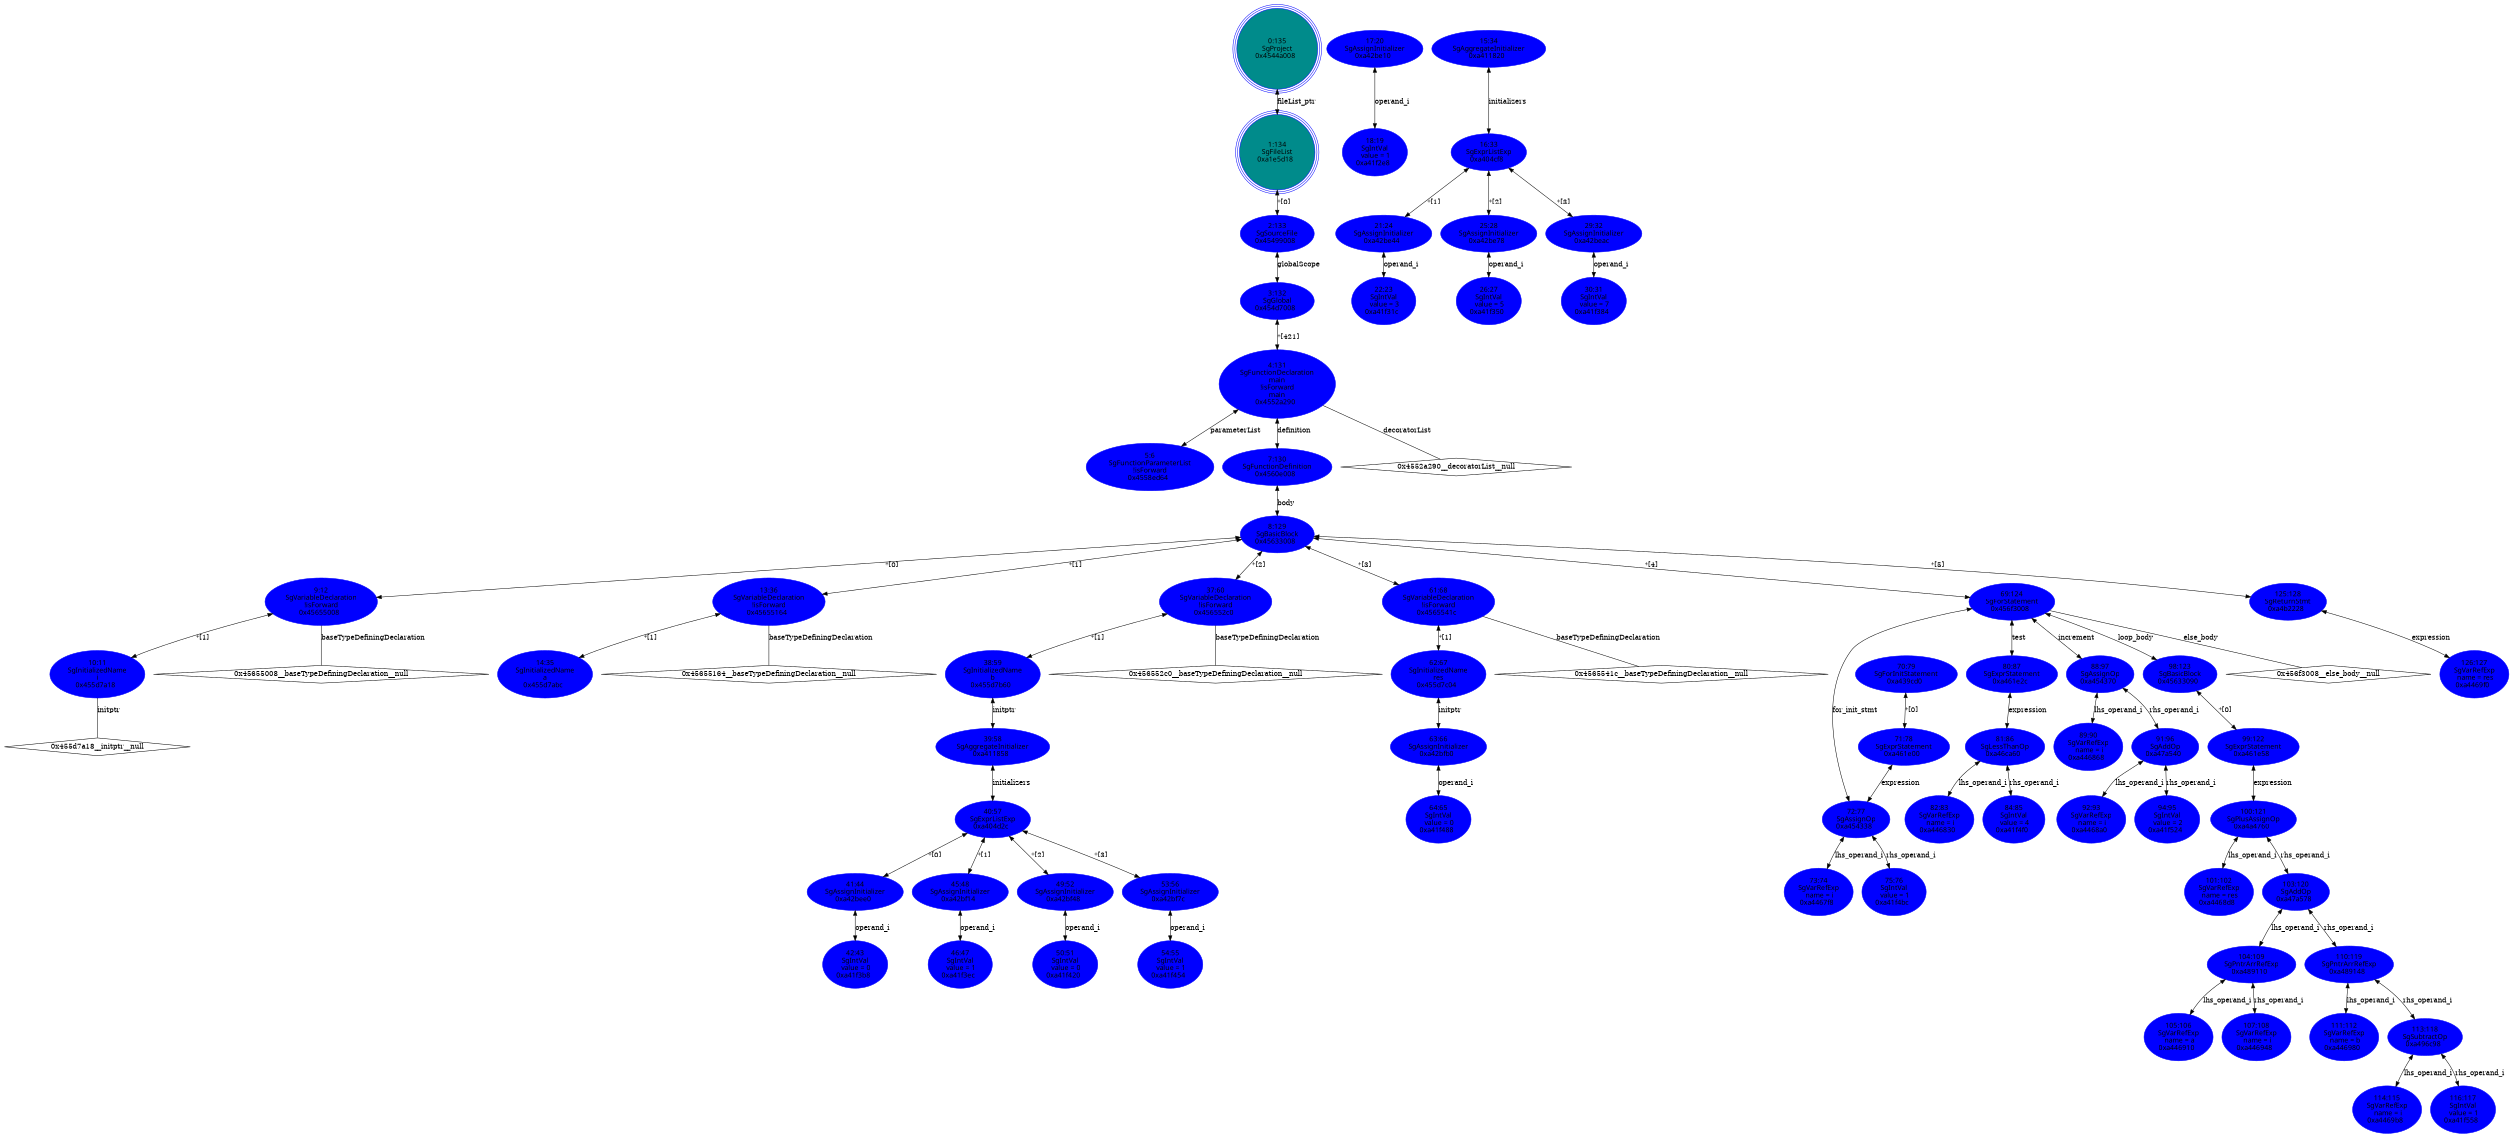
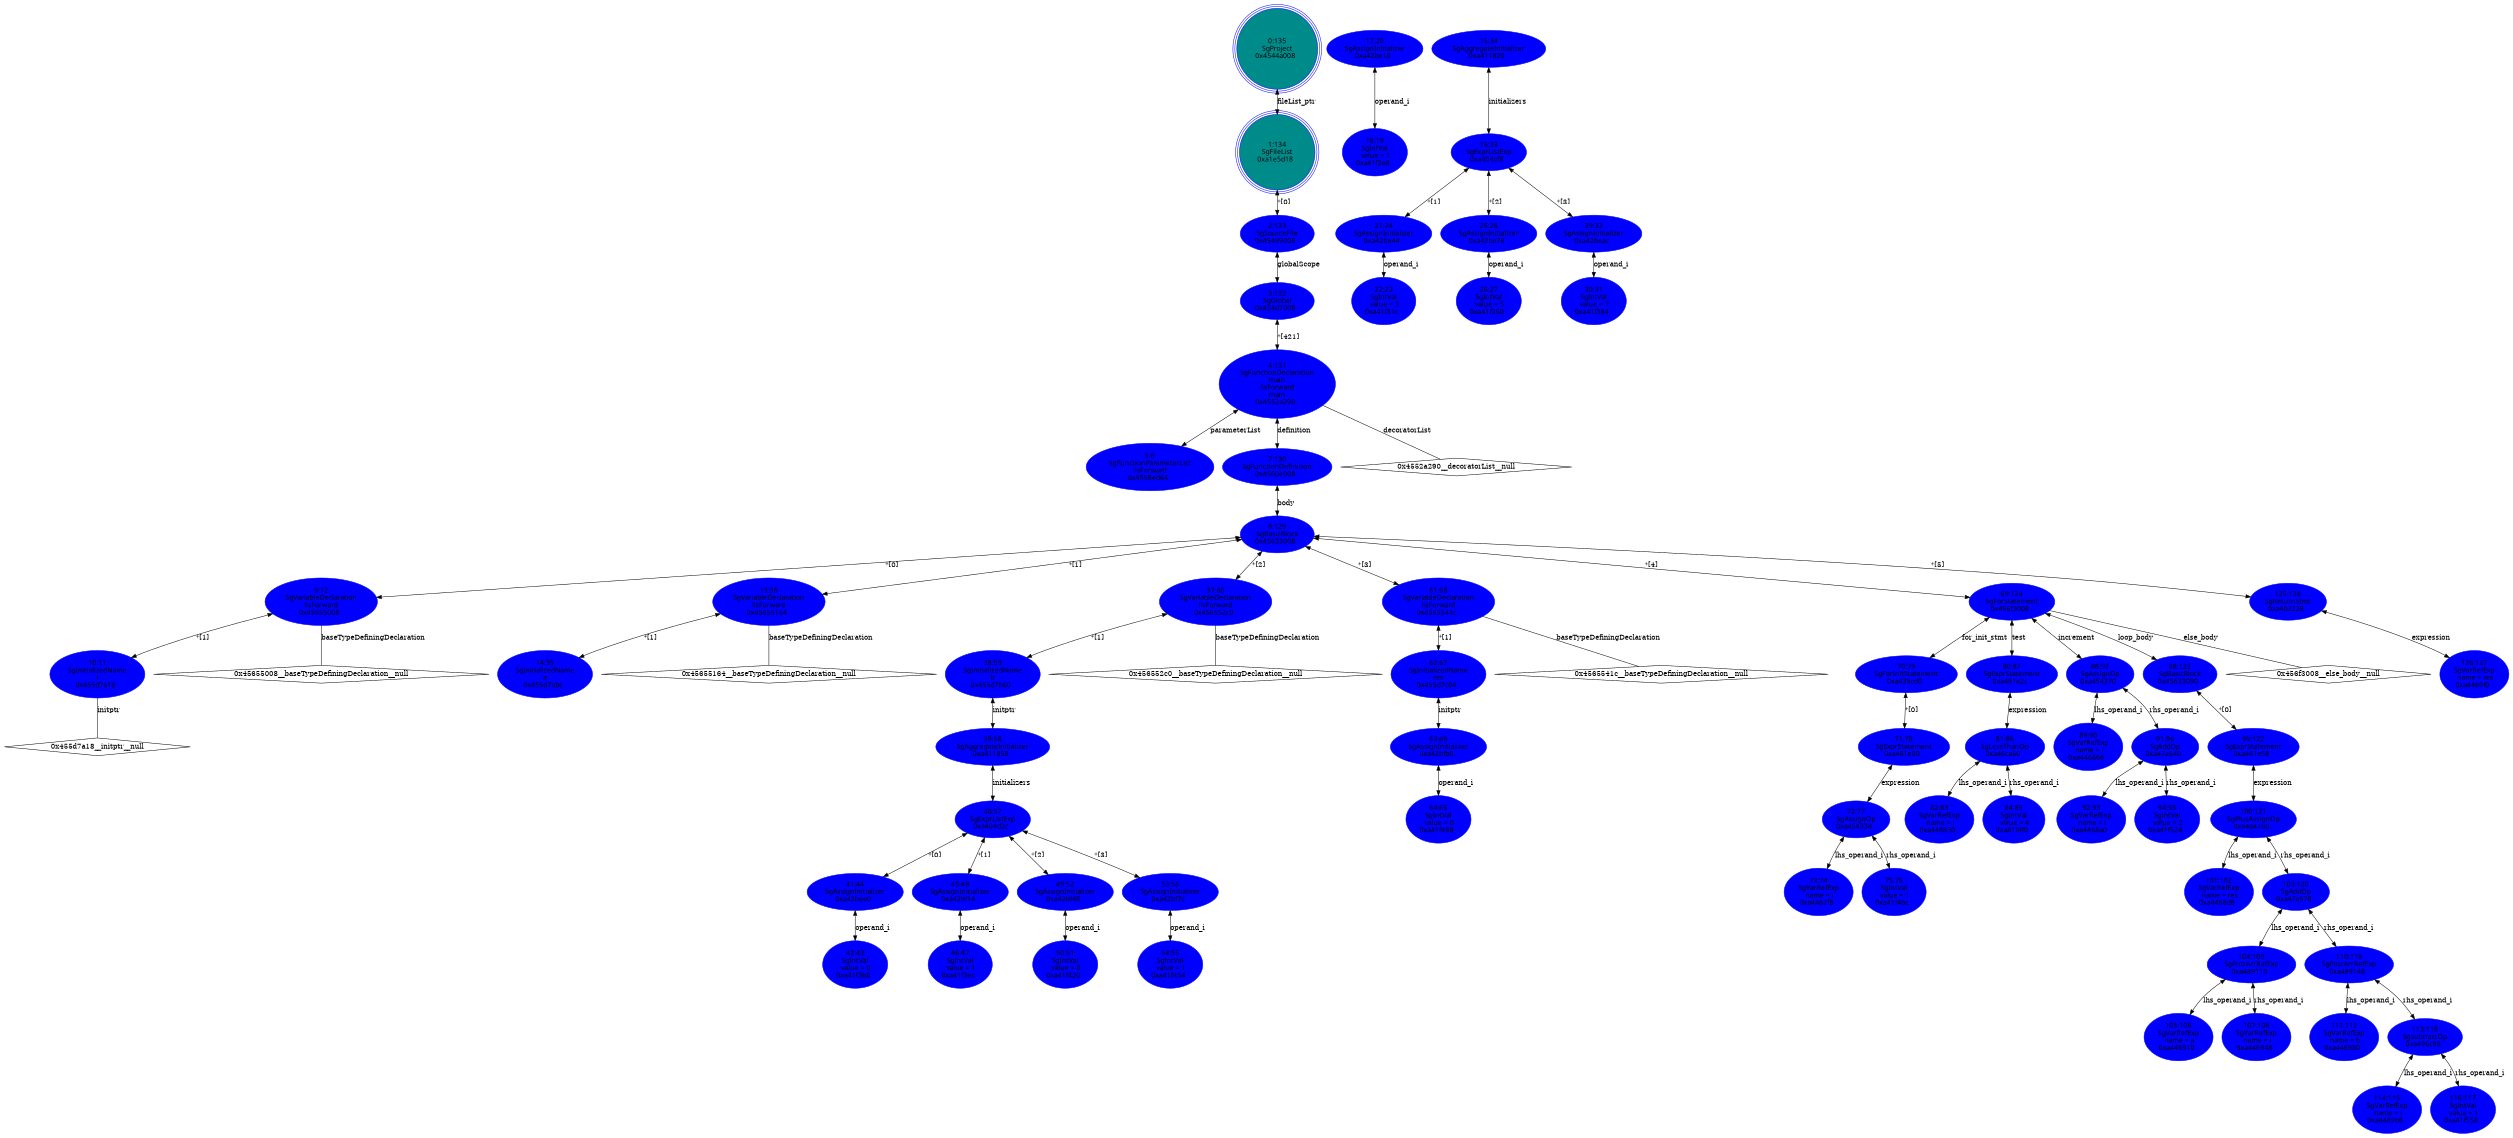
(1844, 662) -> (1960, 638)
